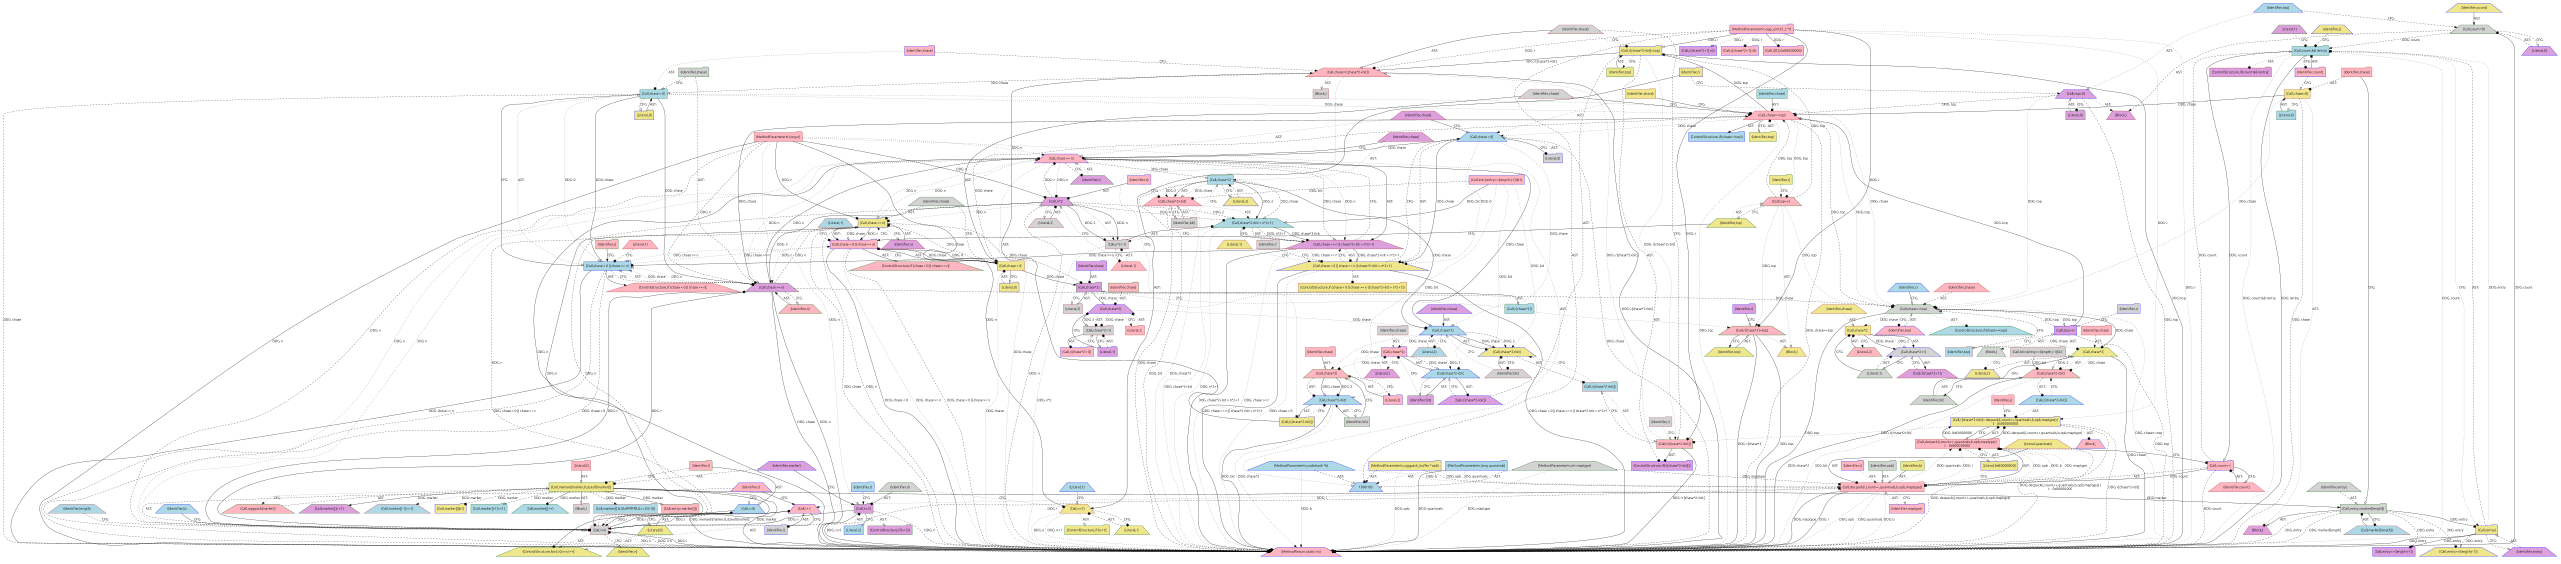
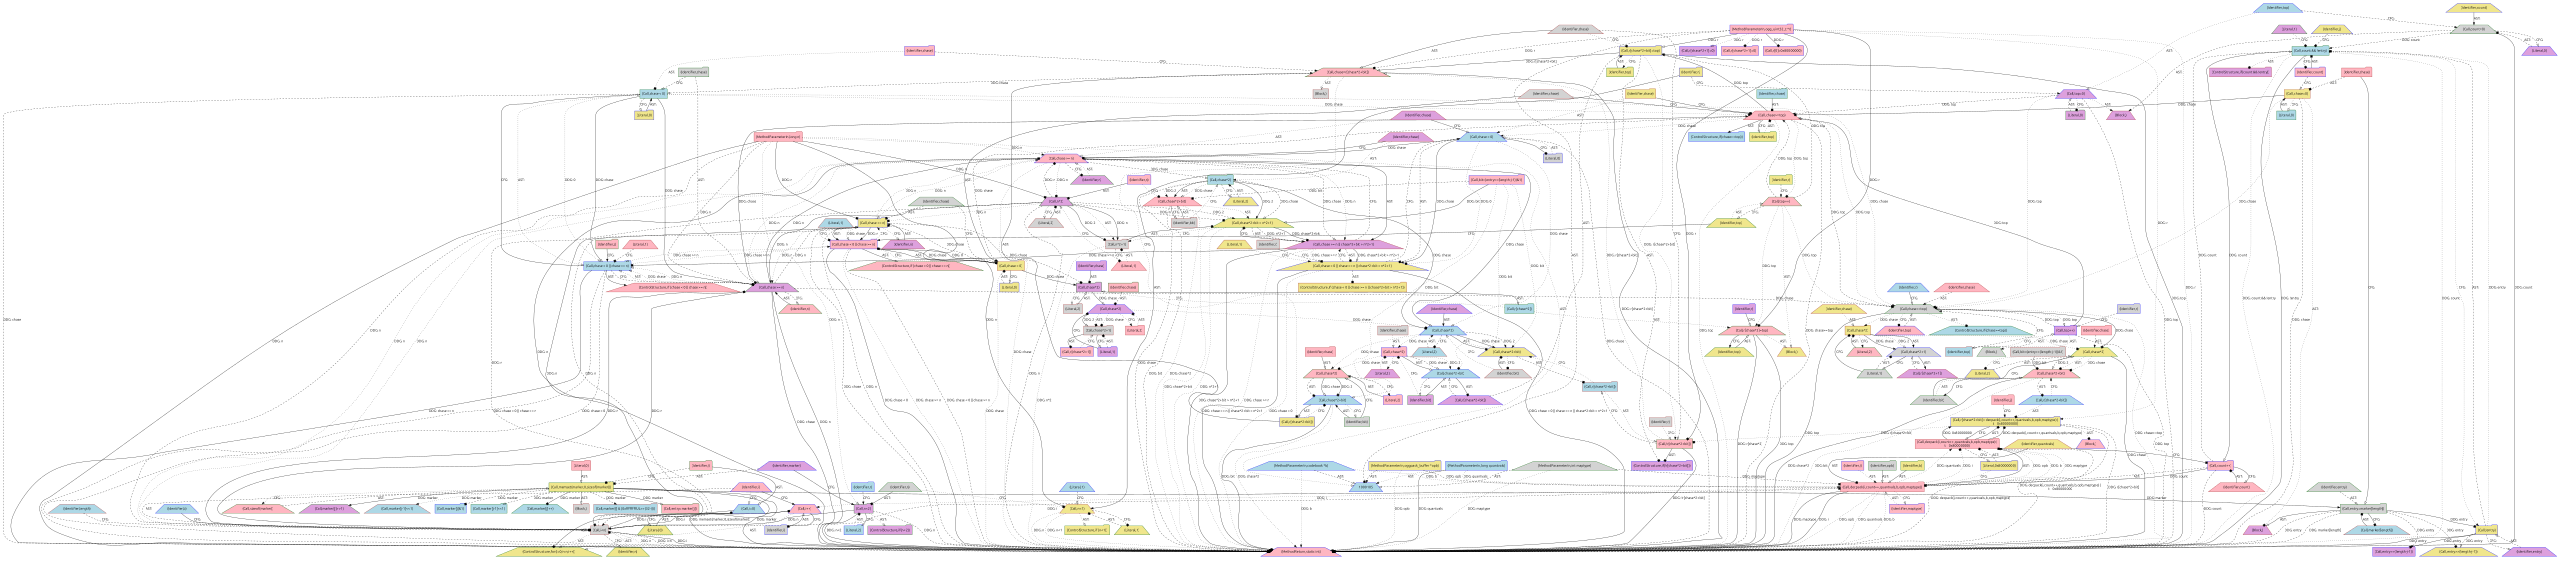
(1348, 72) -> (1348, 72)
(1252, 223) -> (1252, 223)
(2038, 444) -> (2038, 444)
(258, 509) -> (258, 509)
(451, 509) -> (451, 509)
(669, 514) -> none
